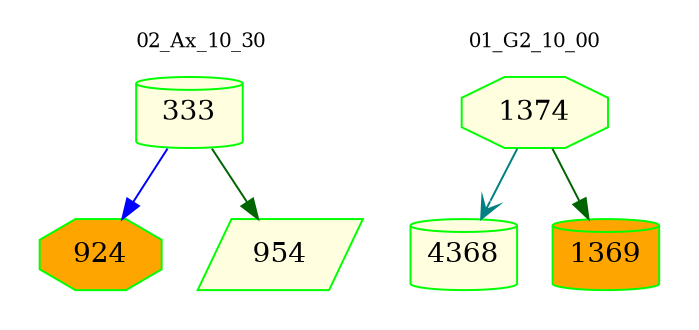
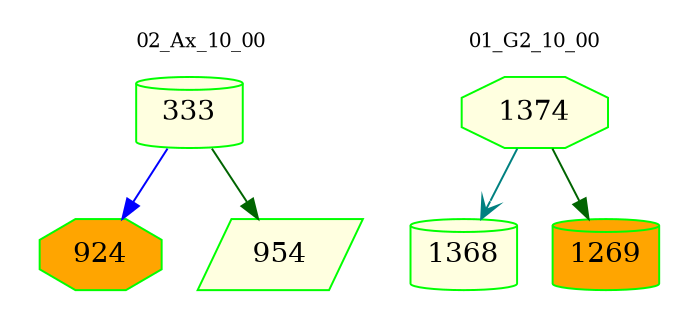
(201, 42) -> (201, 42)
(464, 255) -> (464, 255)
(606, 255) -> (606, 255)
